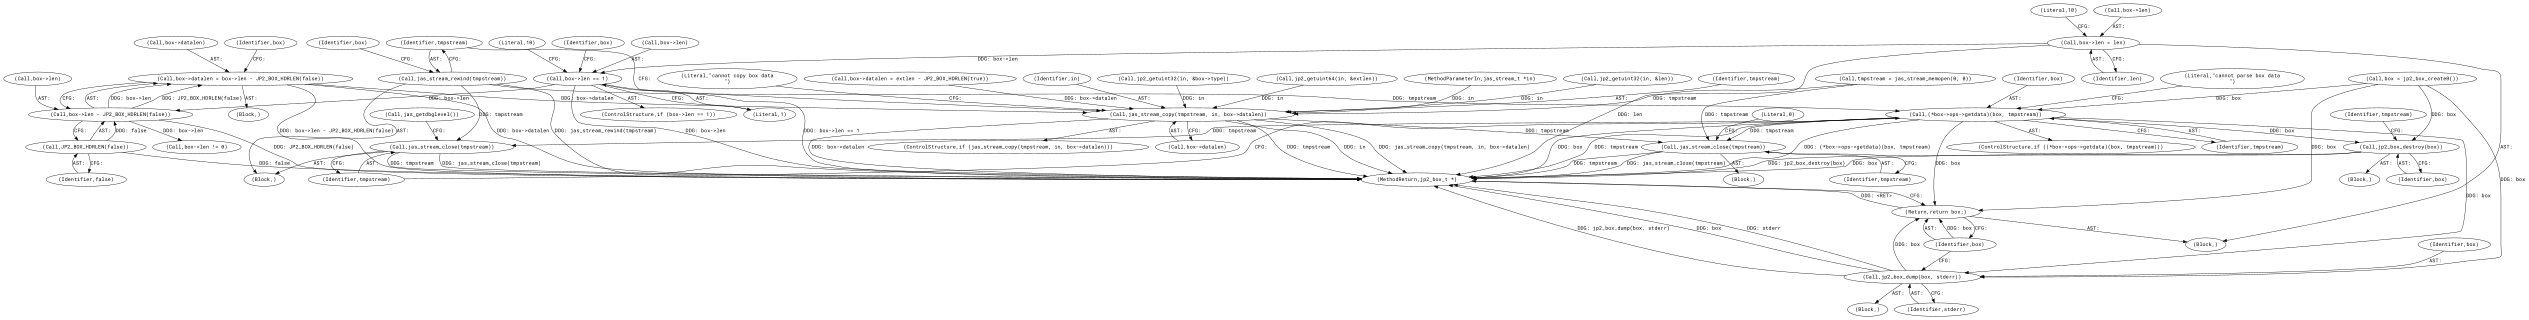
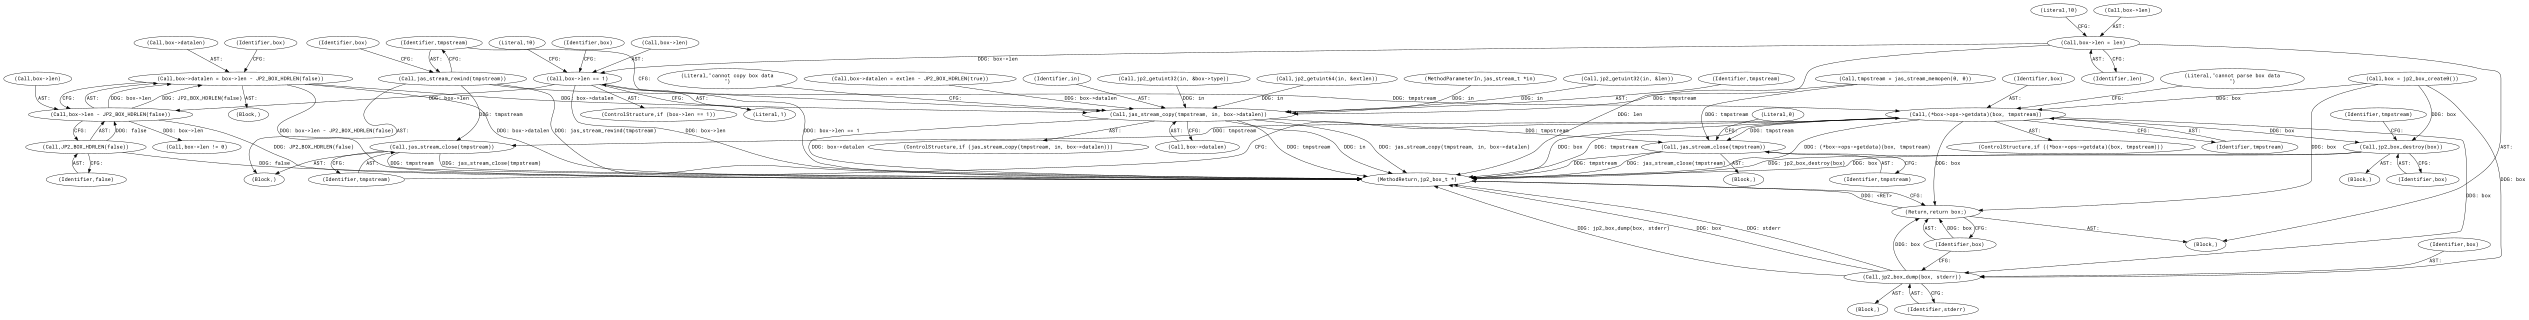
(422, 115) -> none
